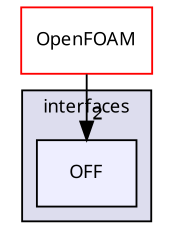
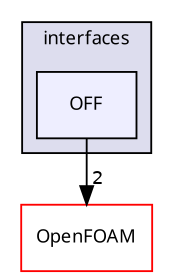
(87, 101) -> (87, 165)
